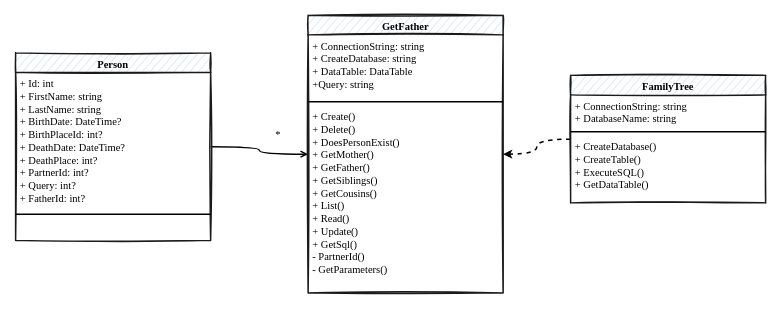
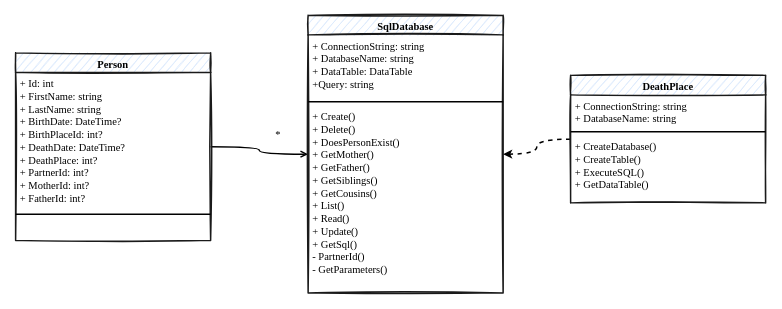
(405, 27) -> (405, 27)
(380, 46) -> (380, 46)
(41, 84) -> (41, 84)
(668, 87) -> (668, 87)
